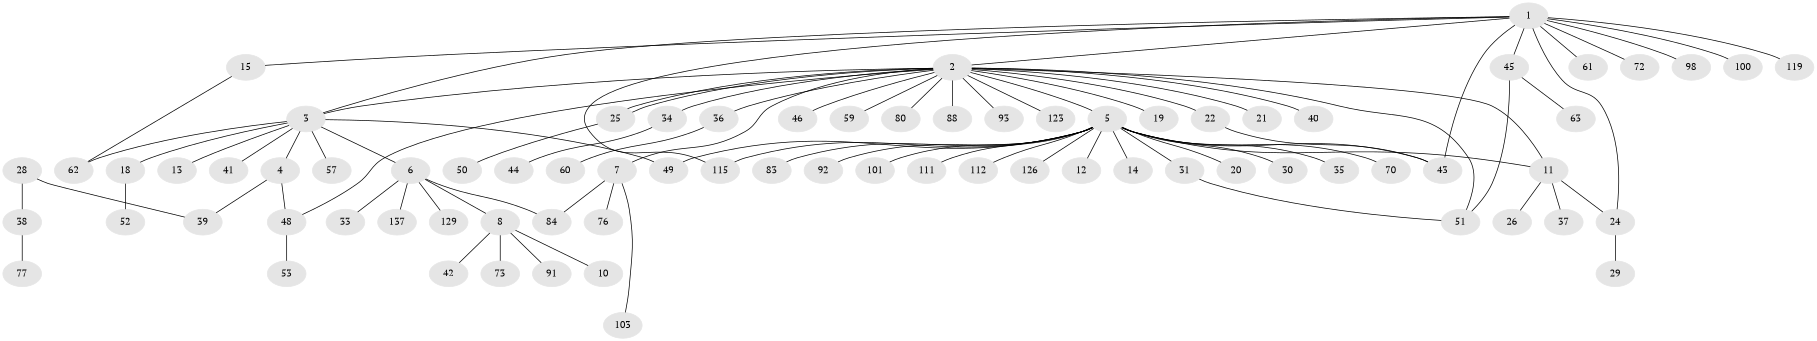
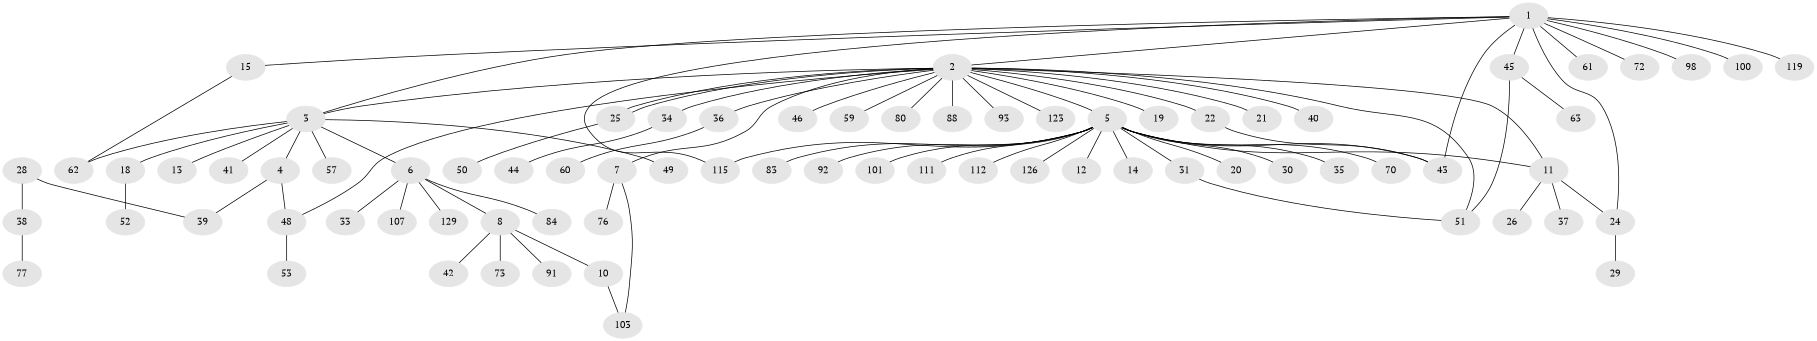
(805, 141) -> none
(584, 196) -> none
(397, 222) -> (397, 222)
none -> (613, 299)
